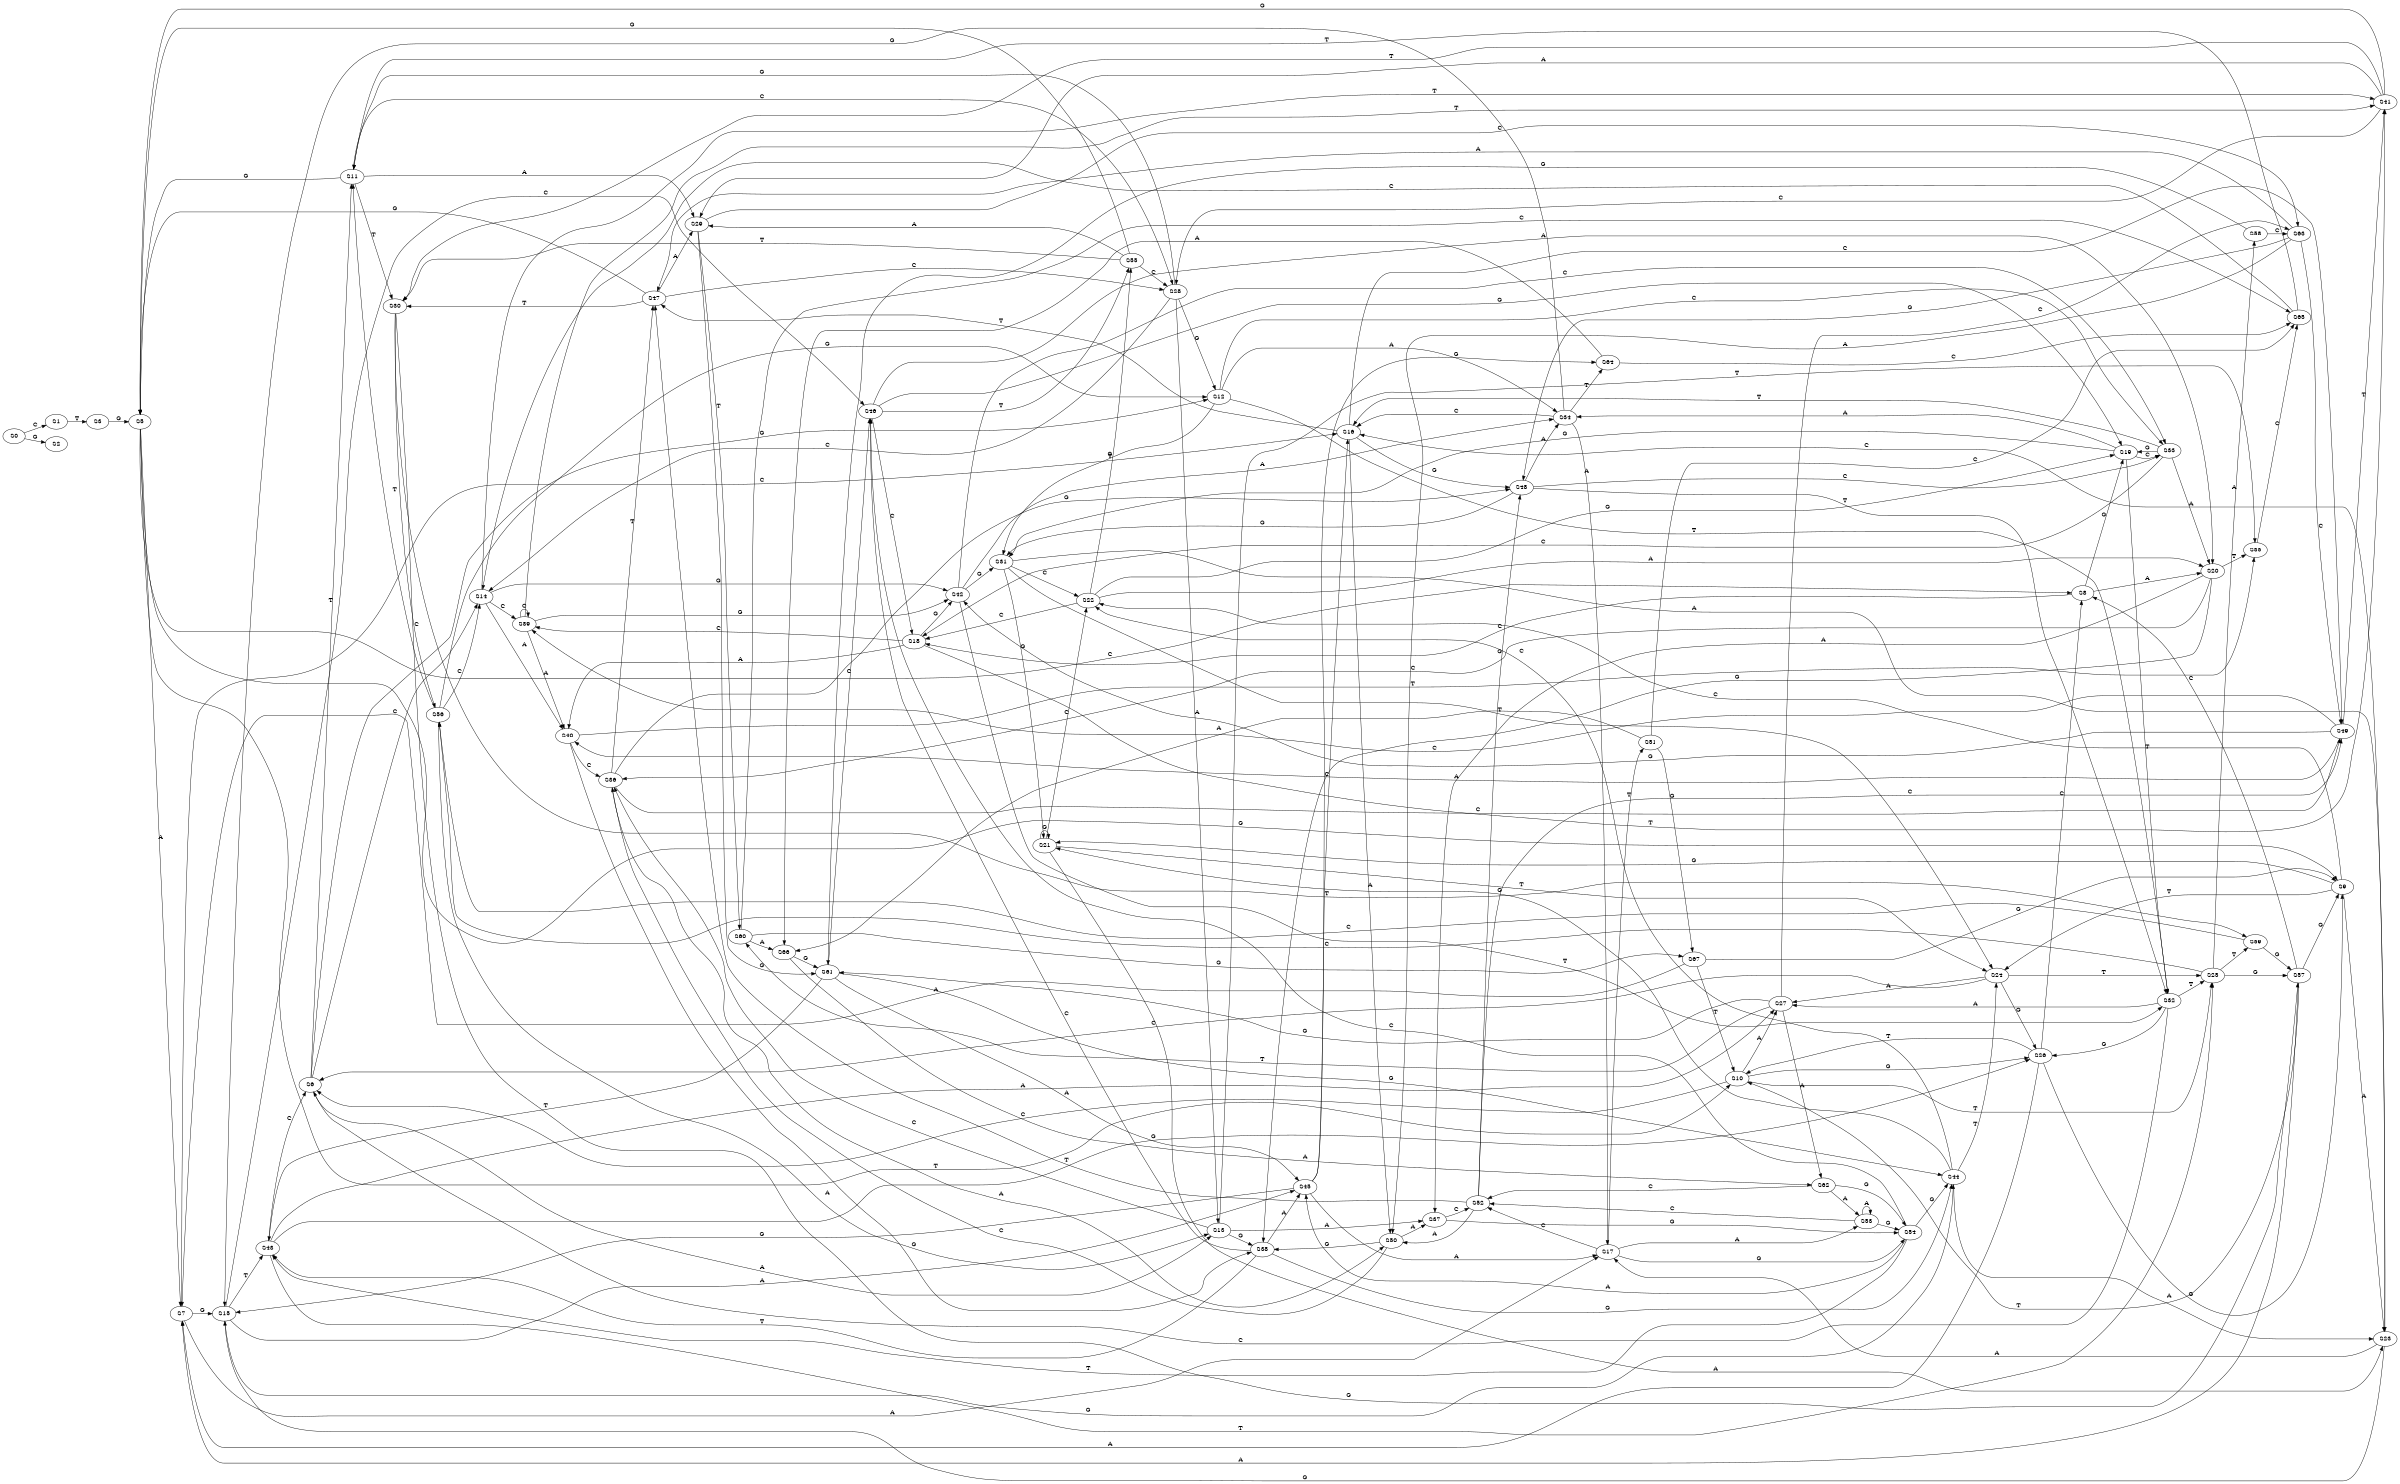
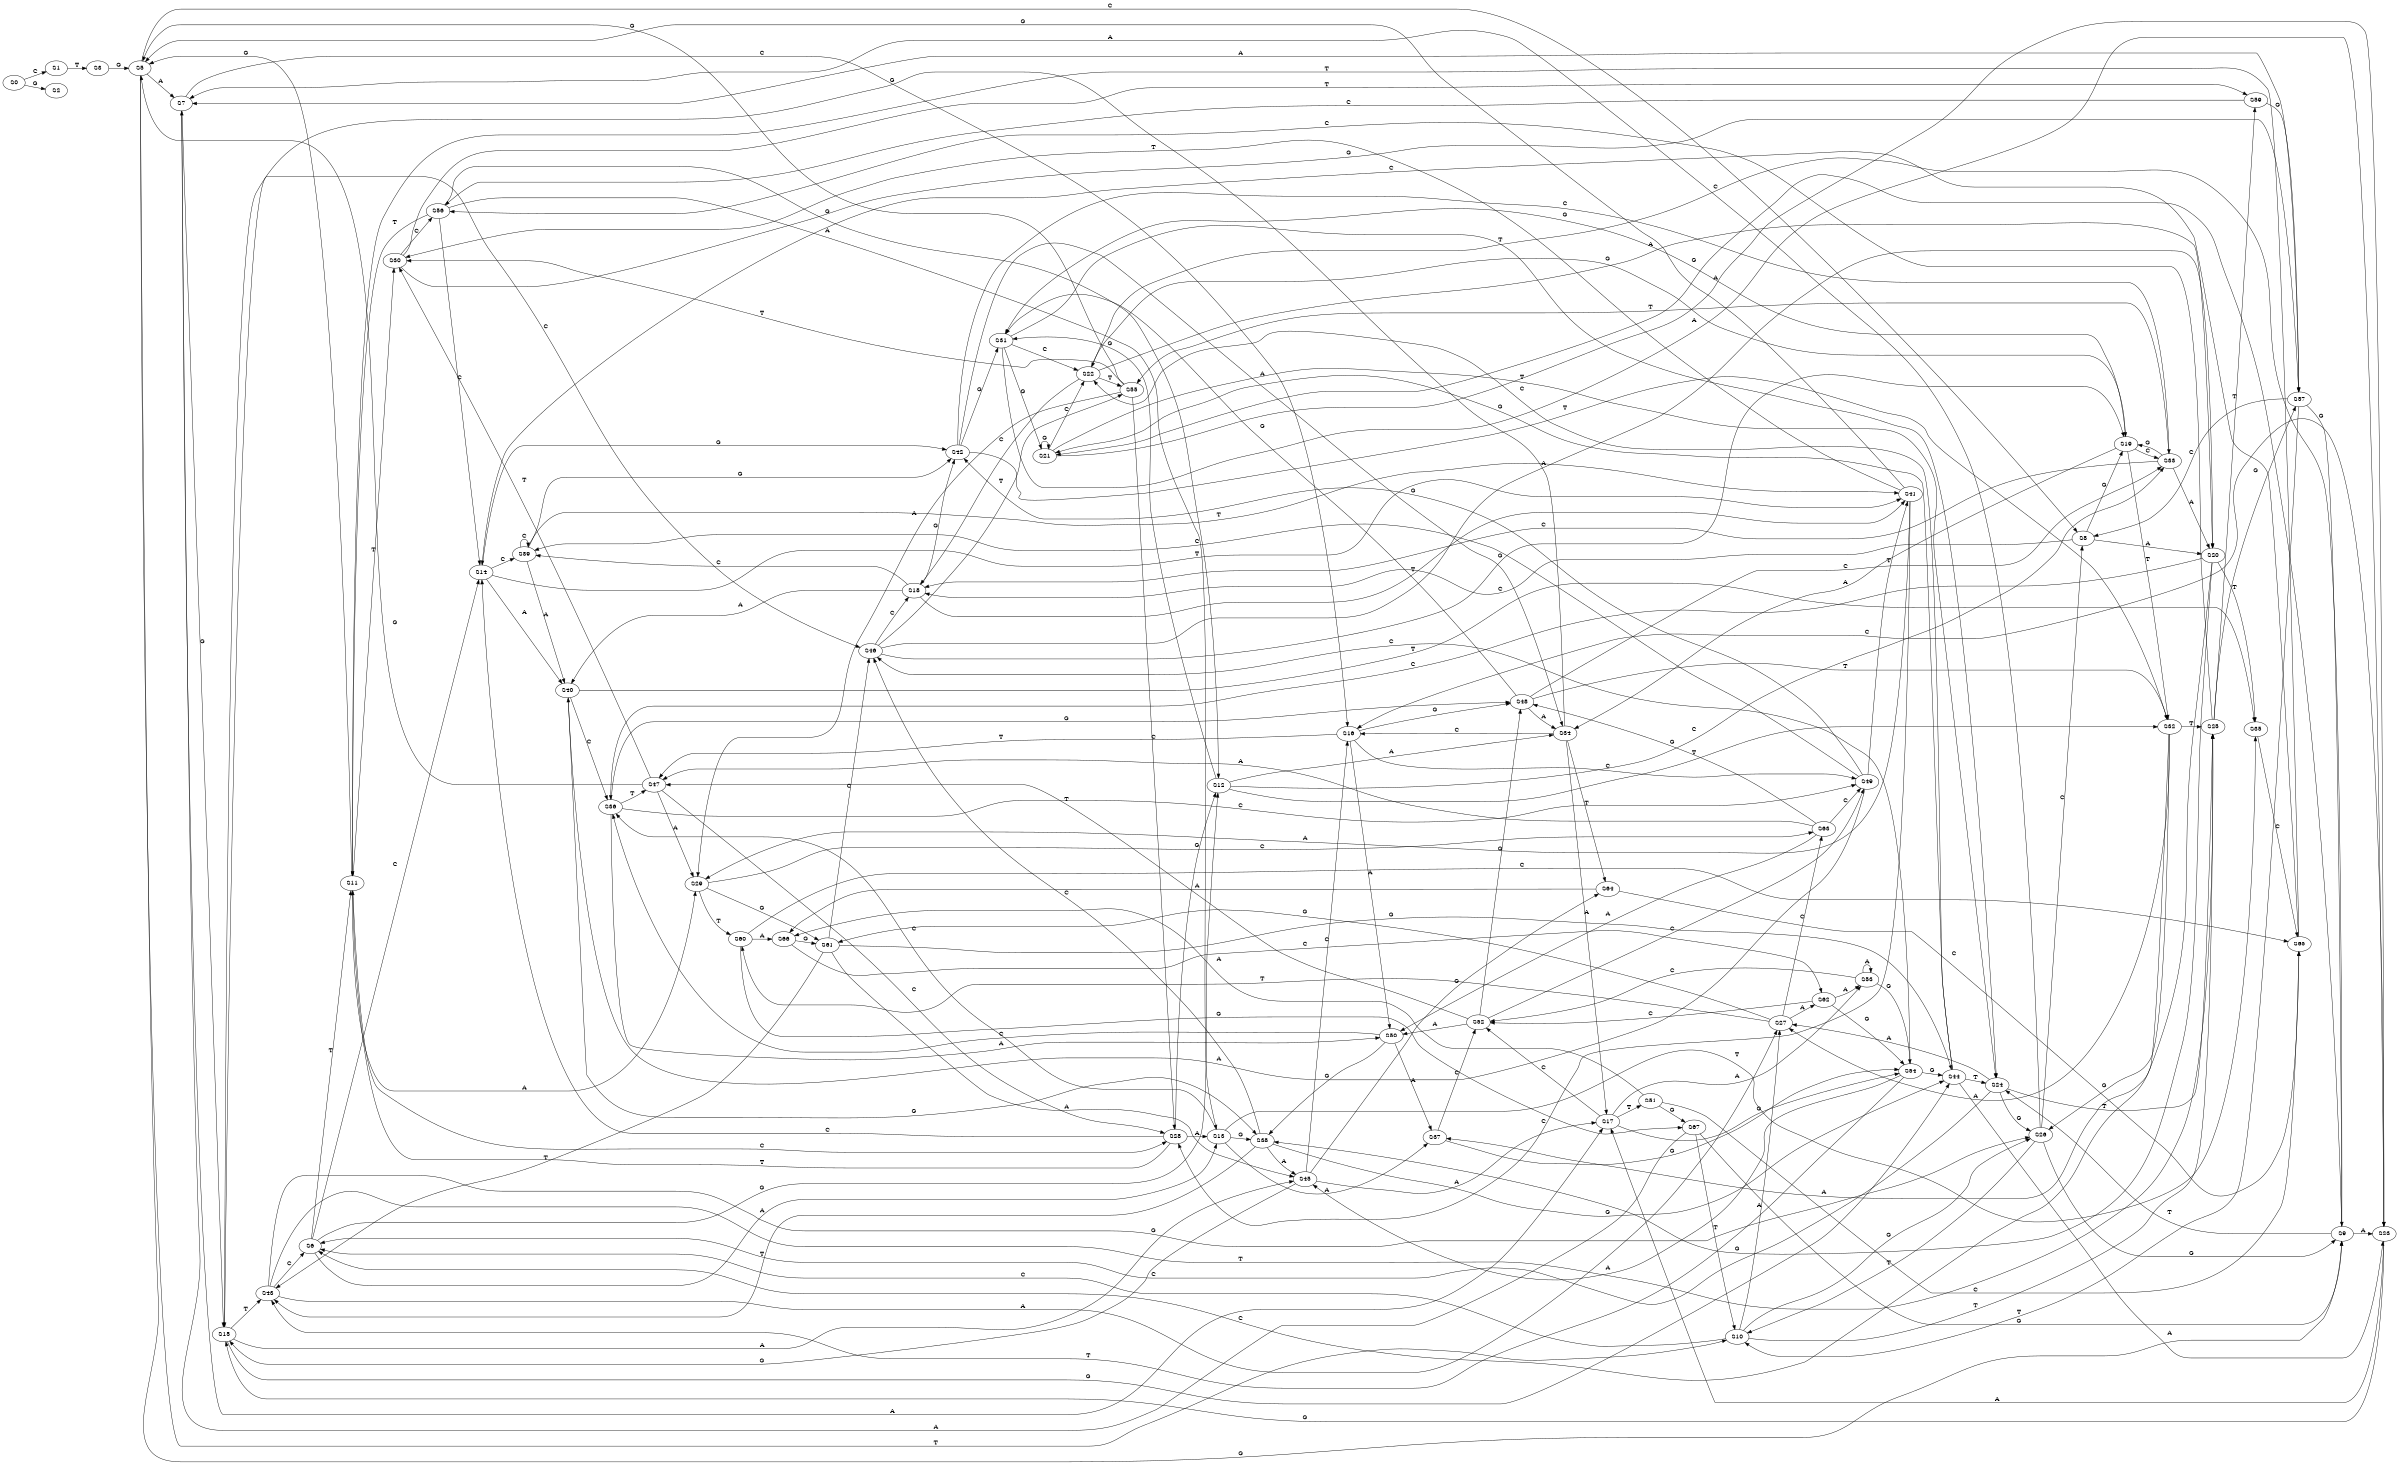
(762, 72) -> (762, 1162)
(2255, 234) -> none
(1756, 400) -> (1706, 308)
(1305, 1157) -> (1305, 944)
